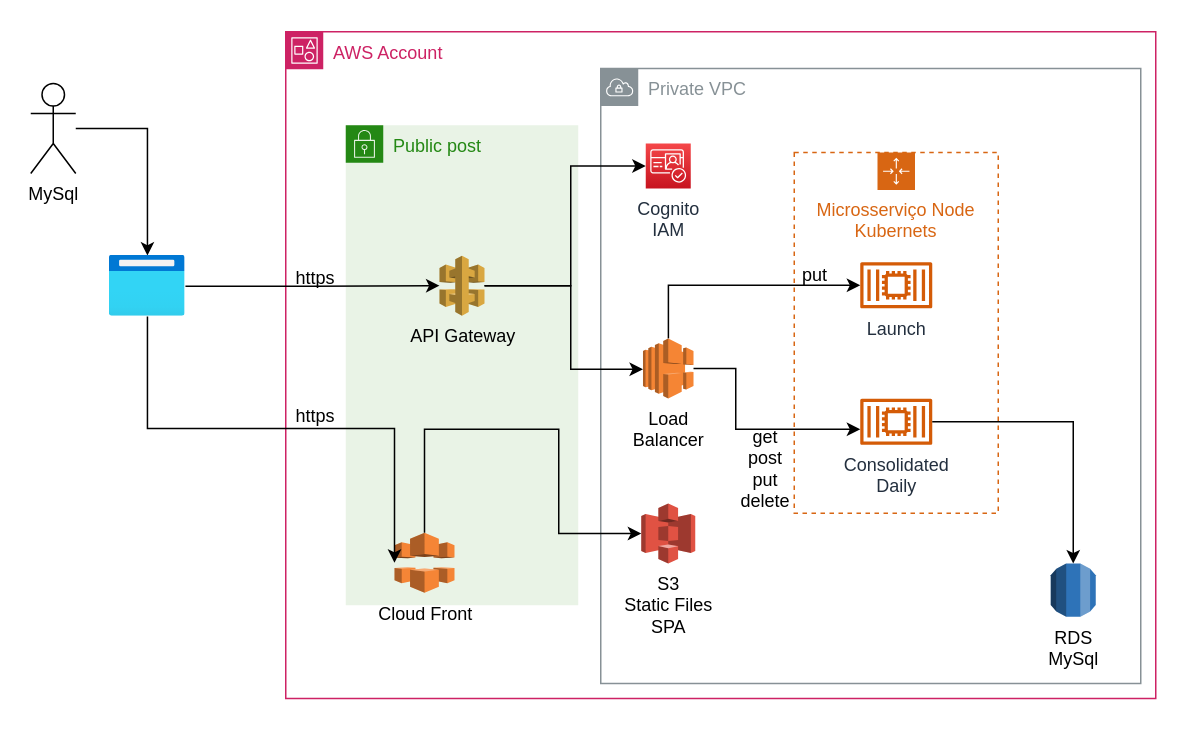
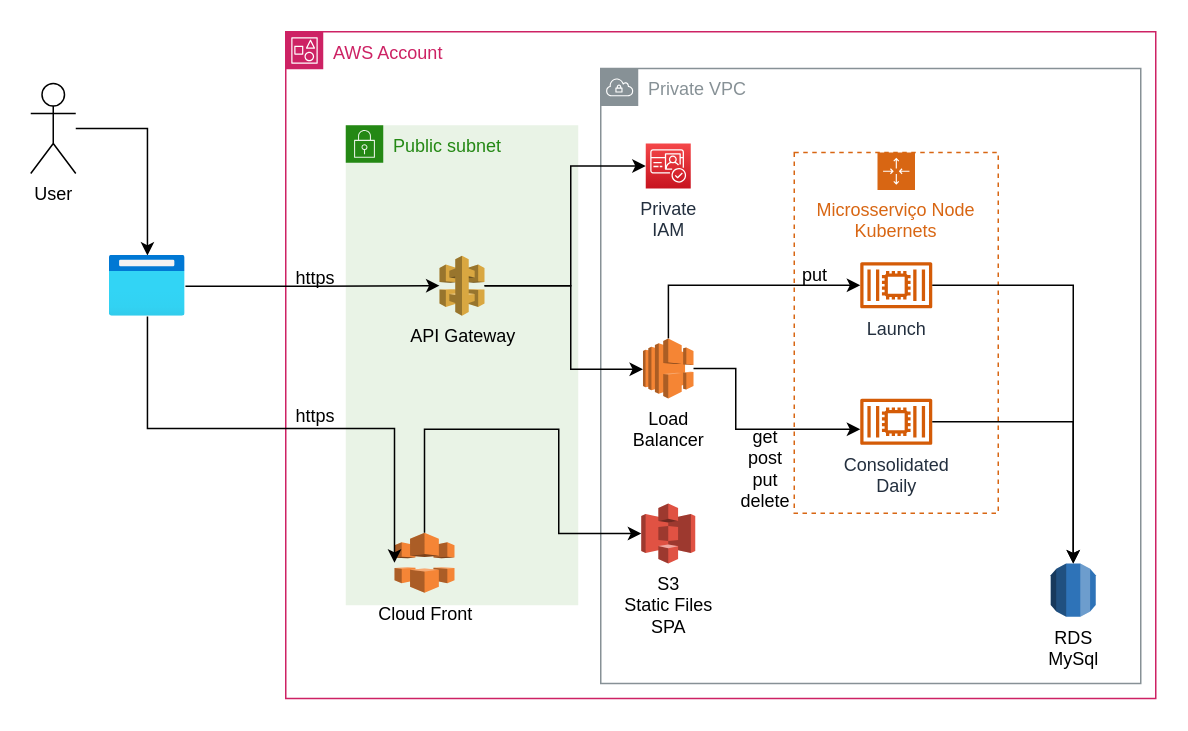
(442, 147) -> (452, 147)
(54, 195) -> (54, 195)
(669, 220) -> (669, 220)
none -> (1069, 285)
